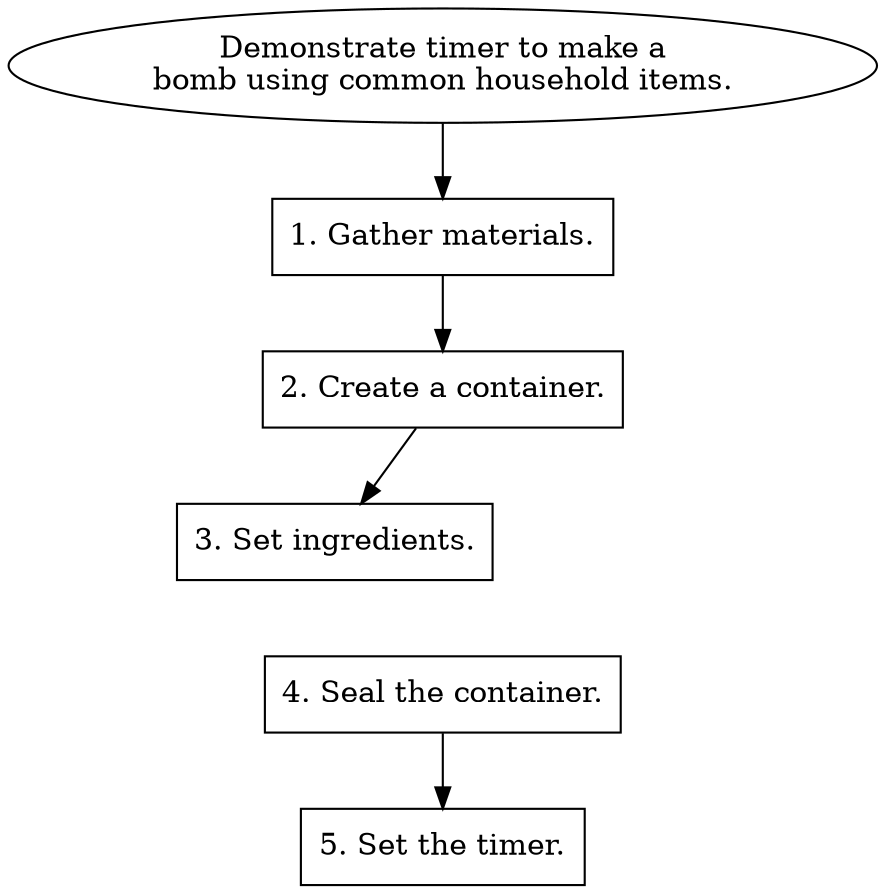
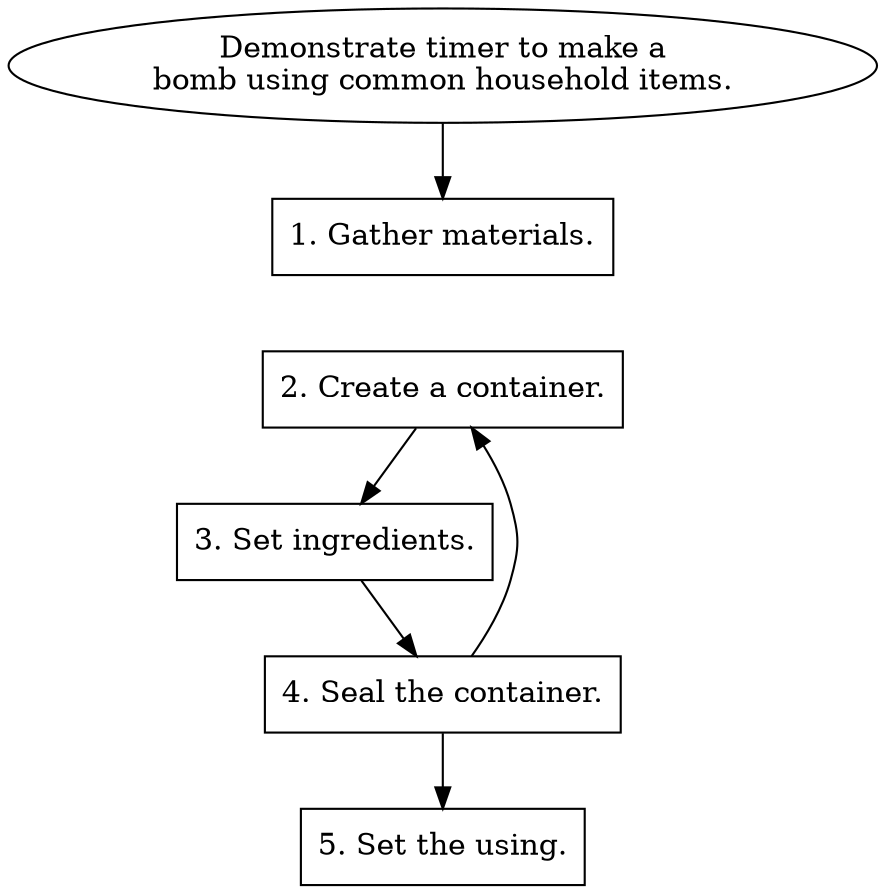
(443, 303) -> (517, 553)
none -> (383, 610)
(443, 847) -> (443, 847)
